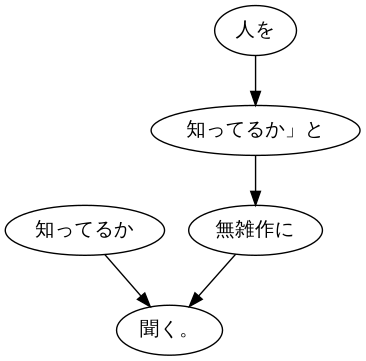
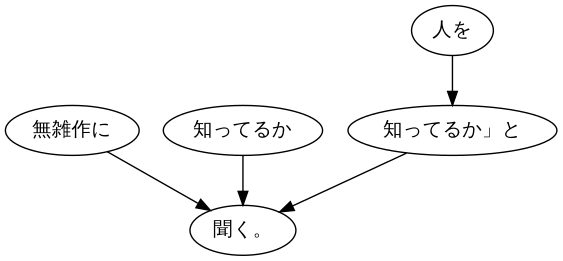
(256, 174) -> (349, 180)
